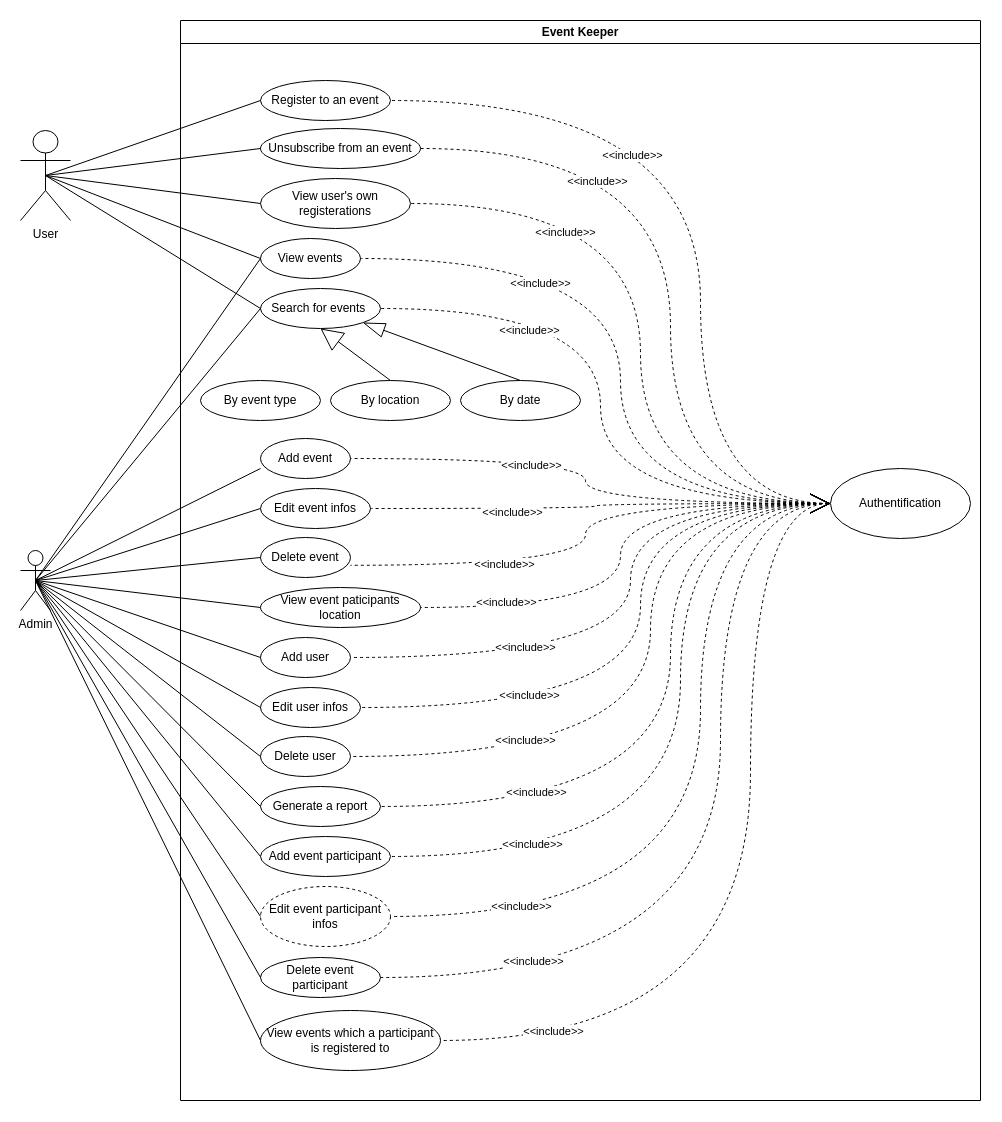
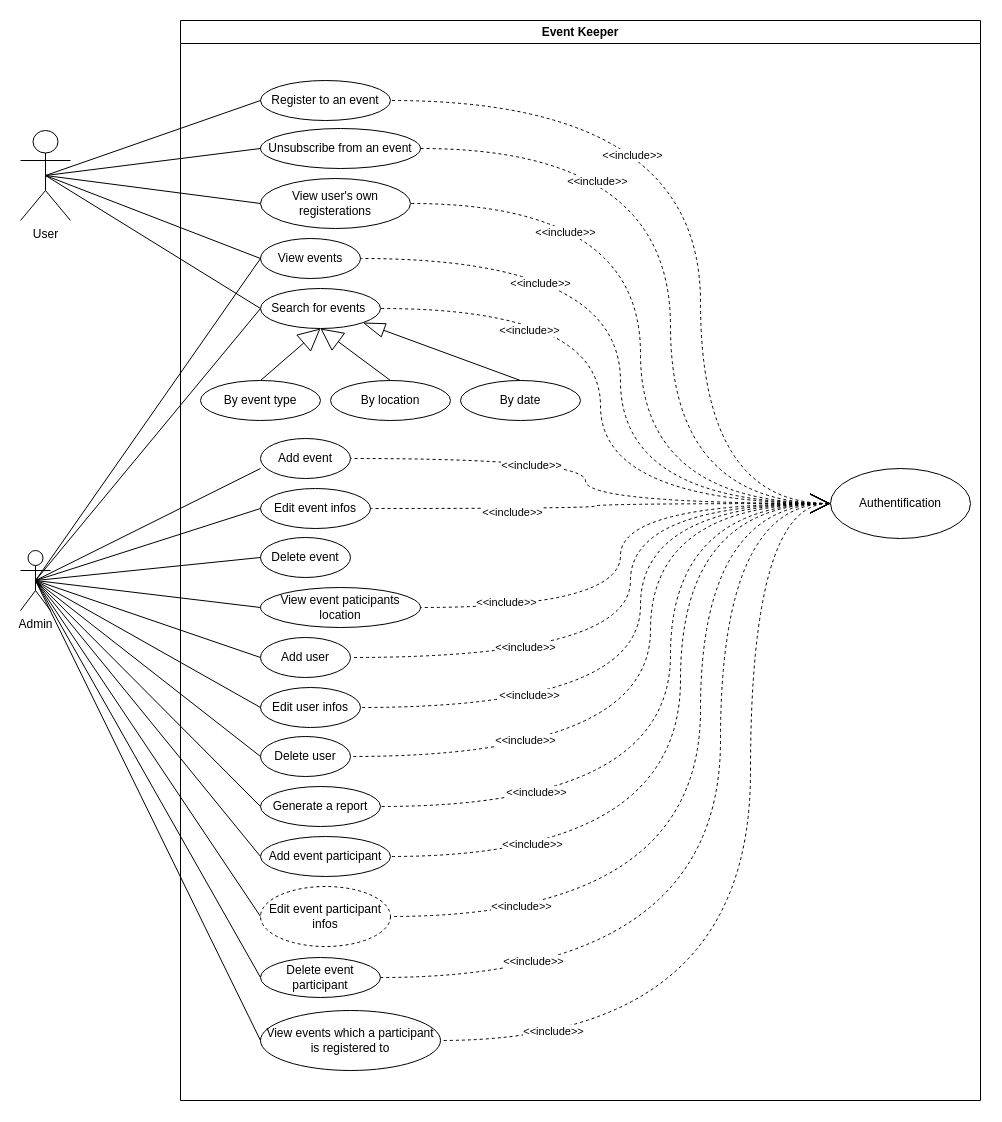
none -> (282, 362)
(552, 553) -> none
